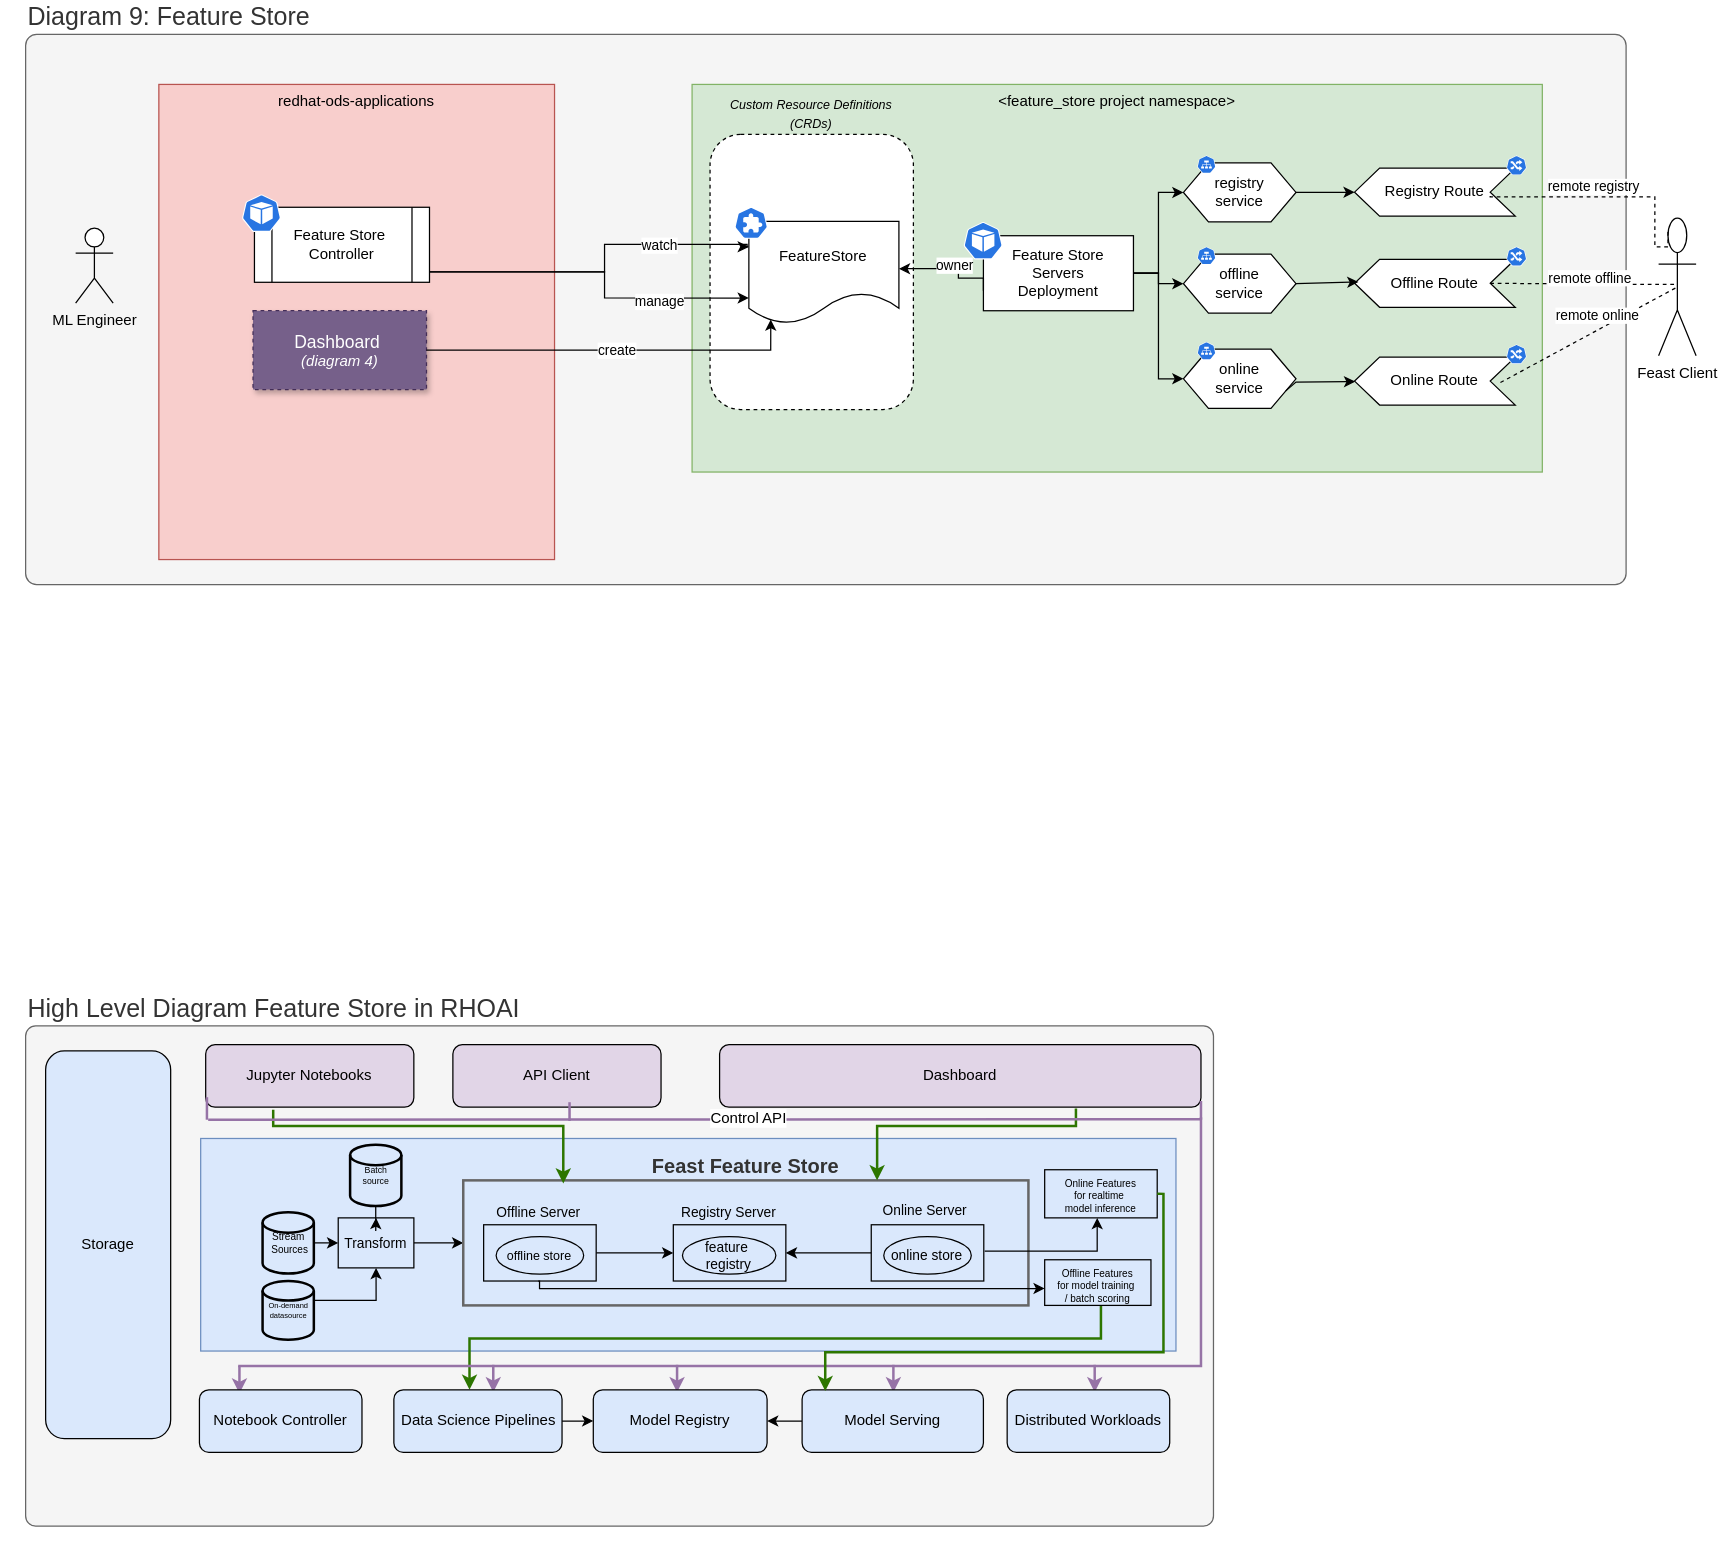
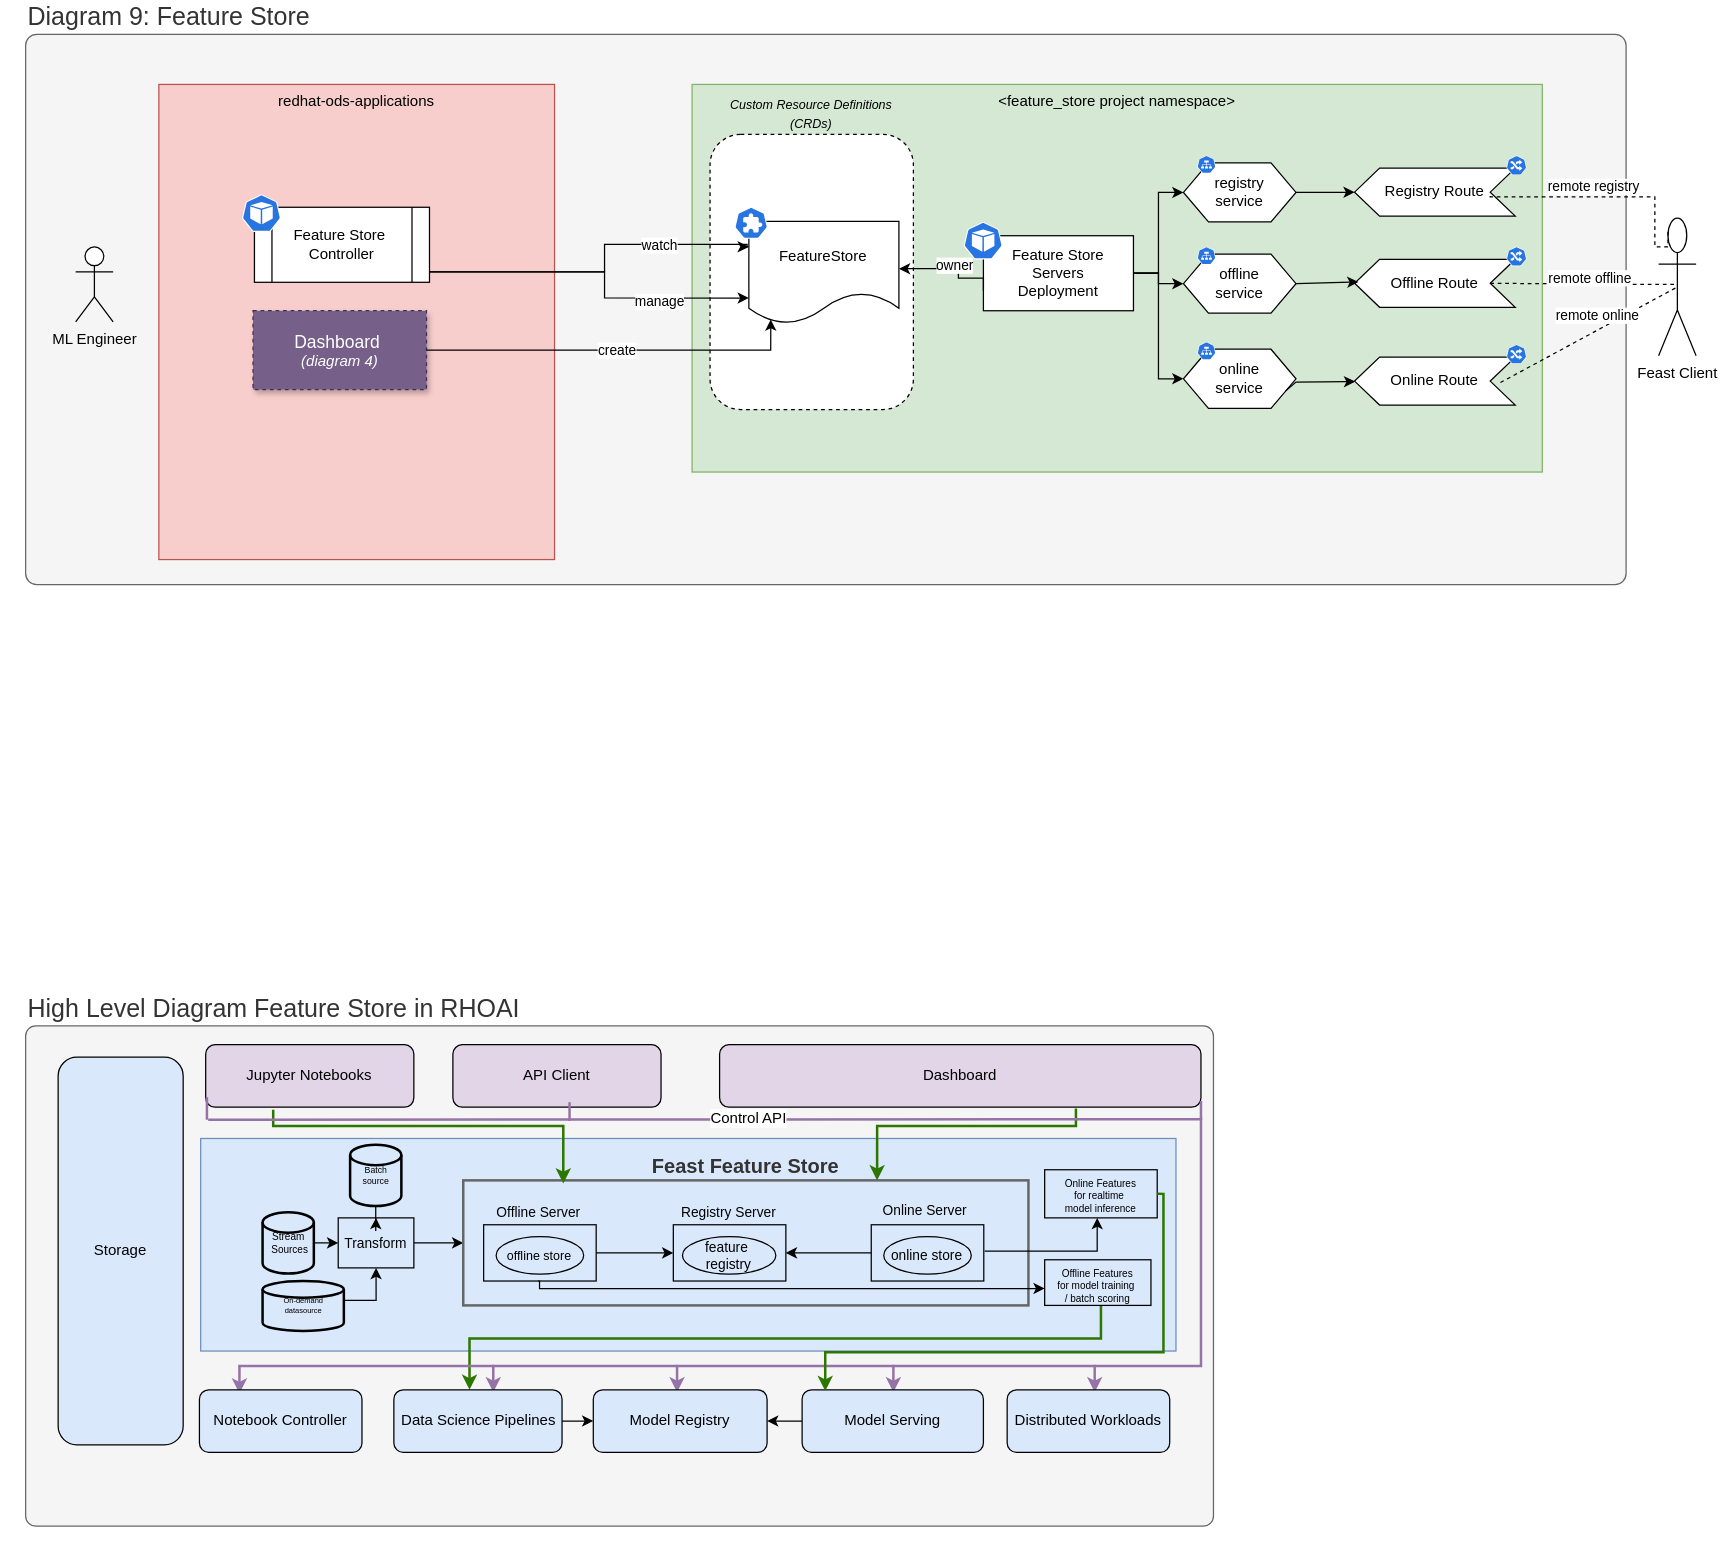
(94, 266) -> (94, 284)
(108, 1244) -> (121, 1251)
(288, 1310) -> (303, 1306)
